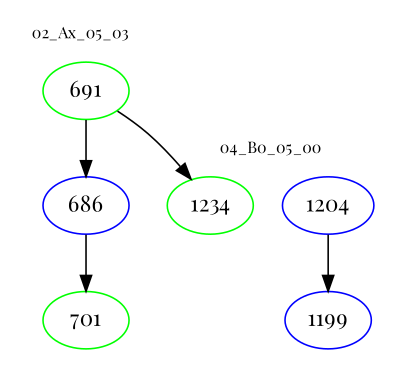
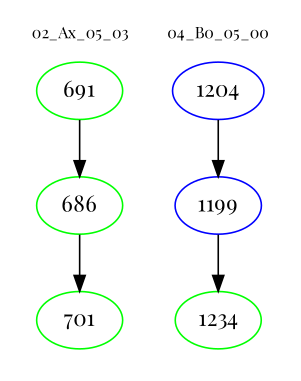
(165, 150) -> (218, 255)
(86, 206) -> (80, 206)
